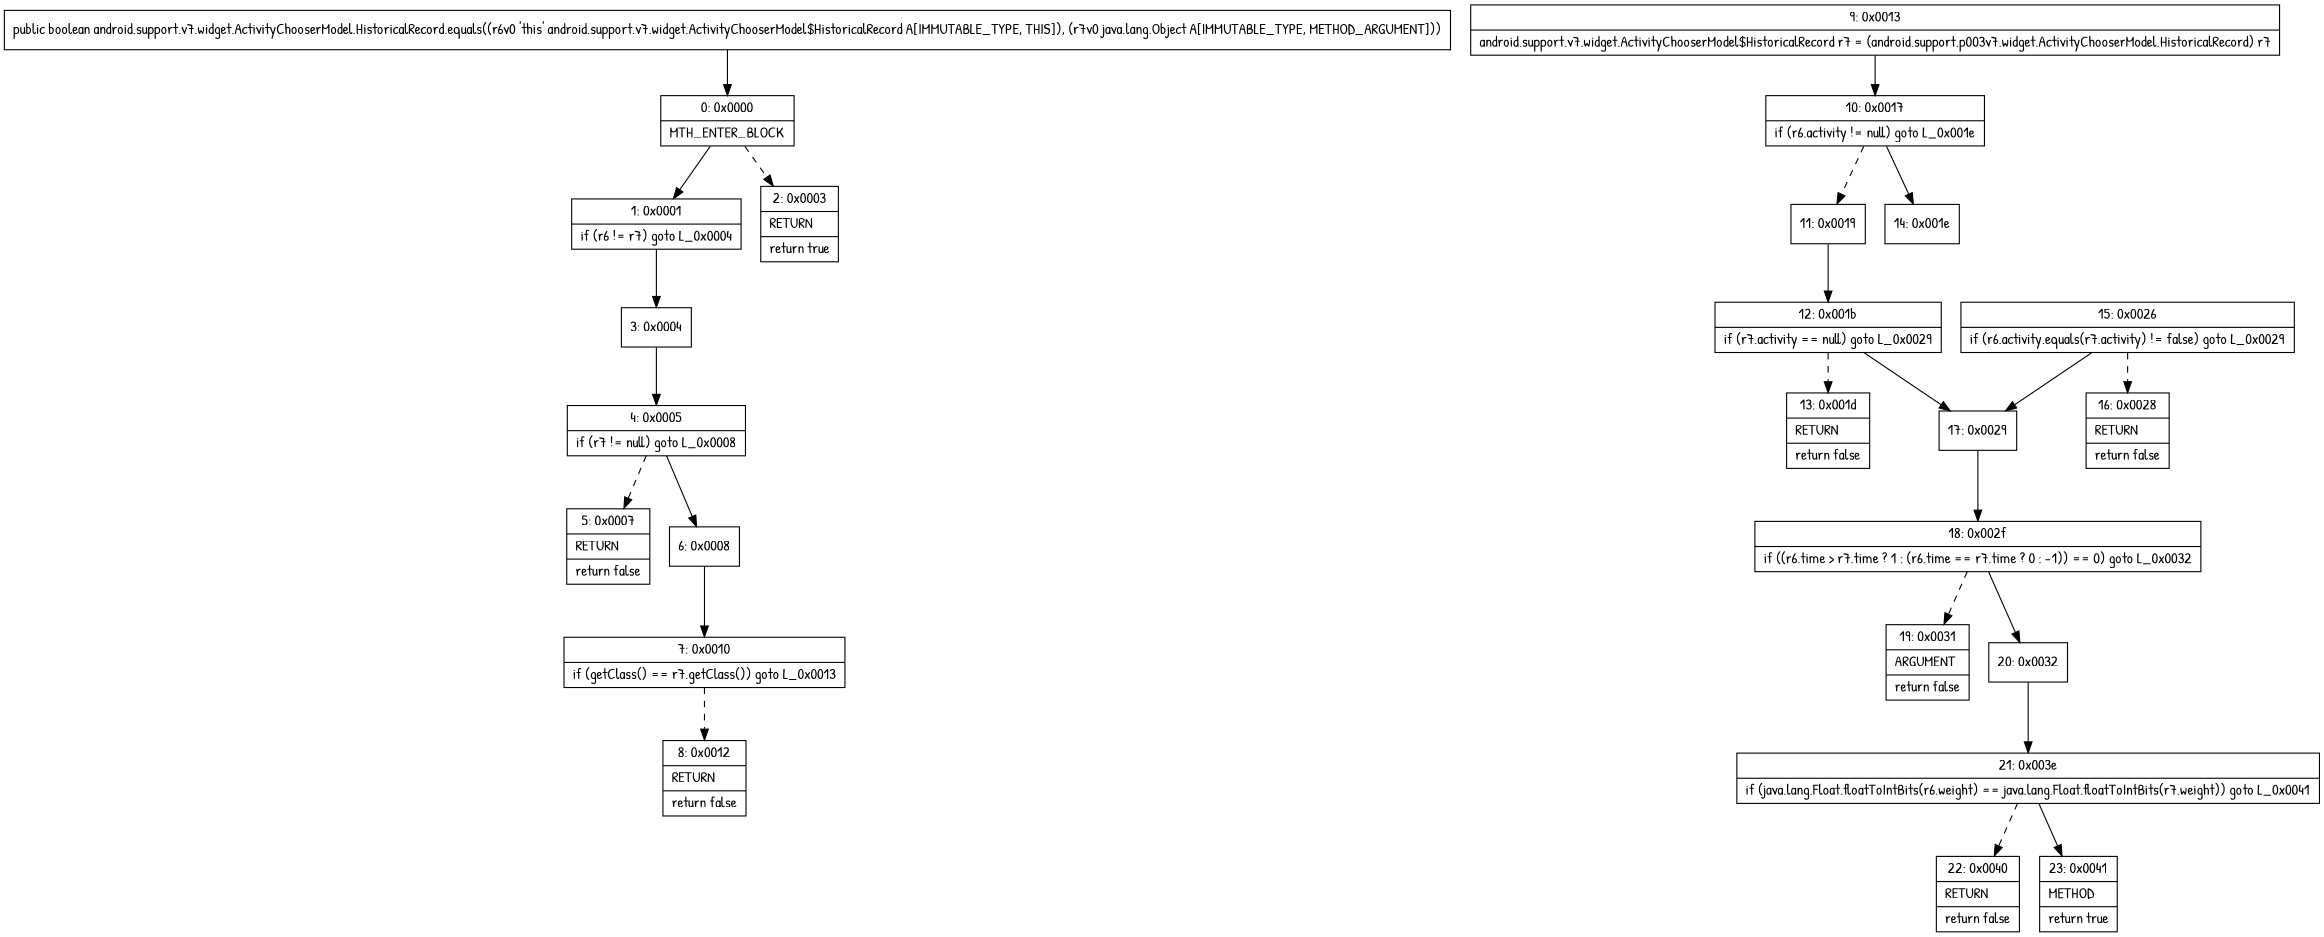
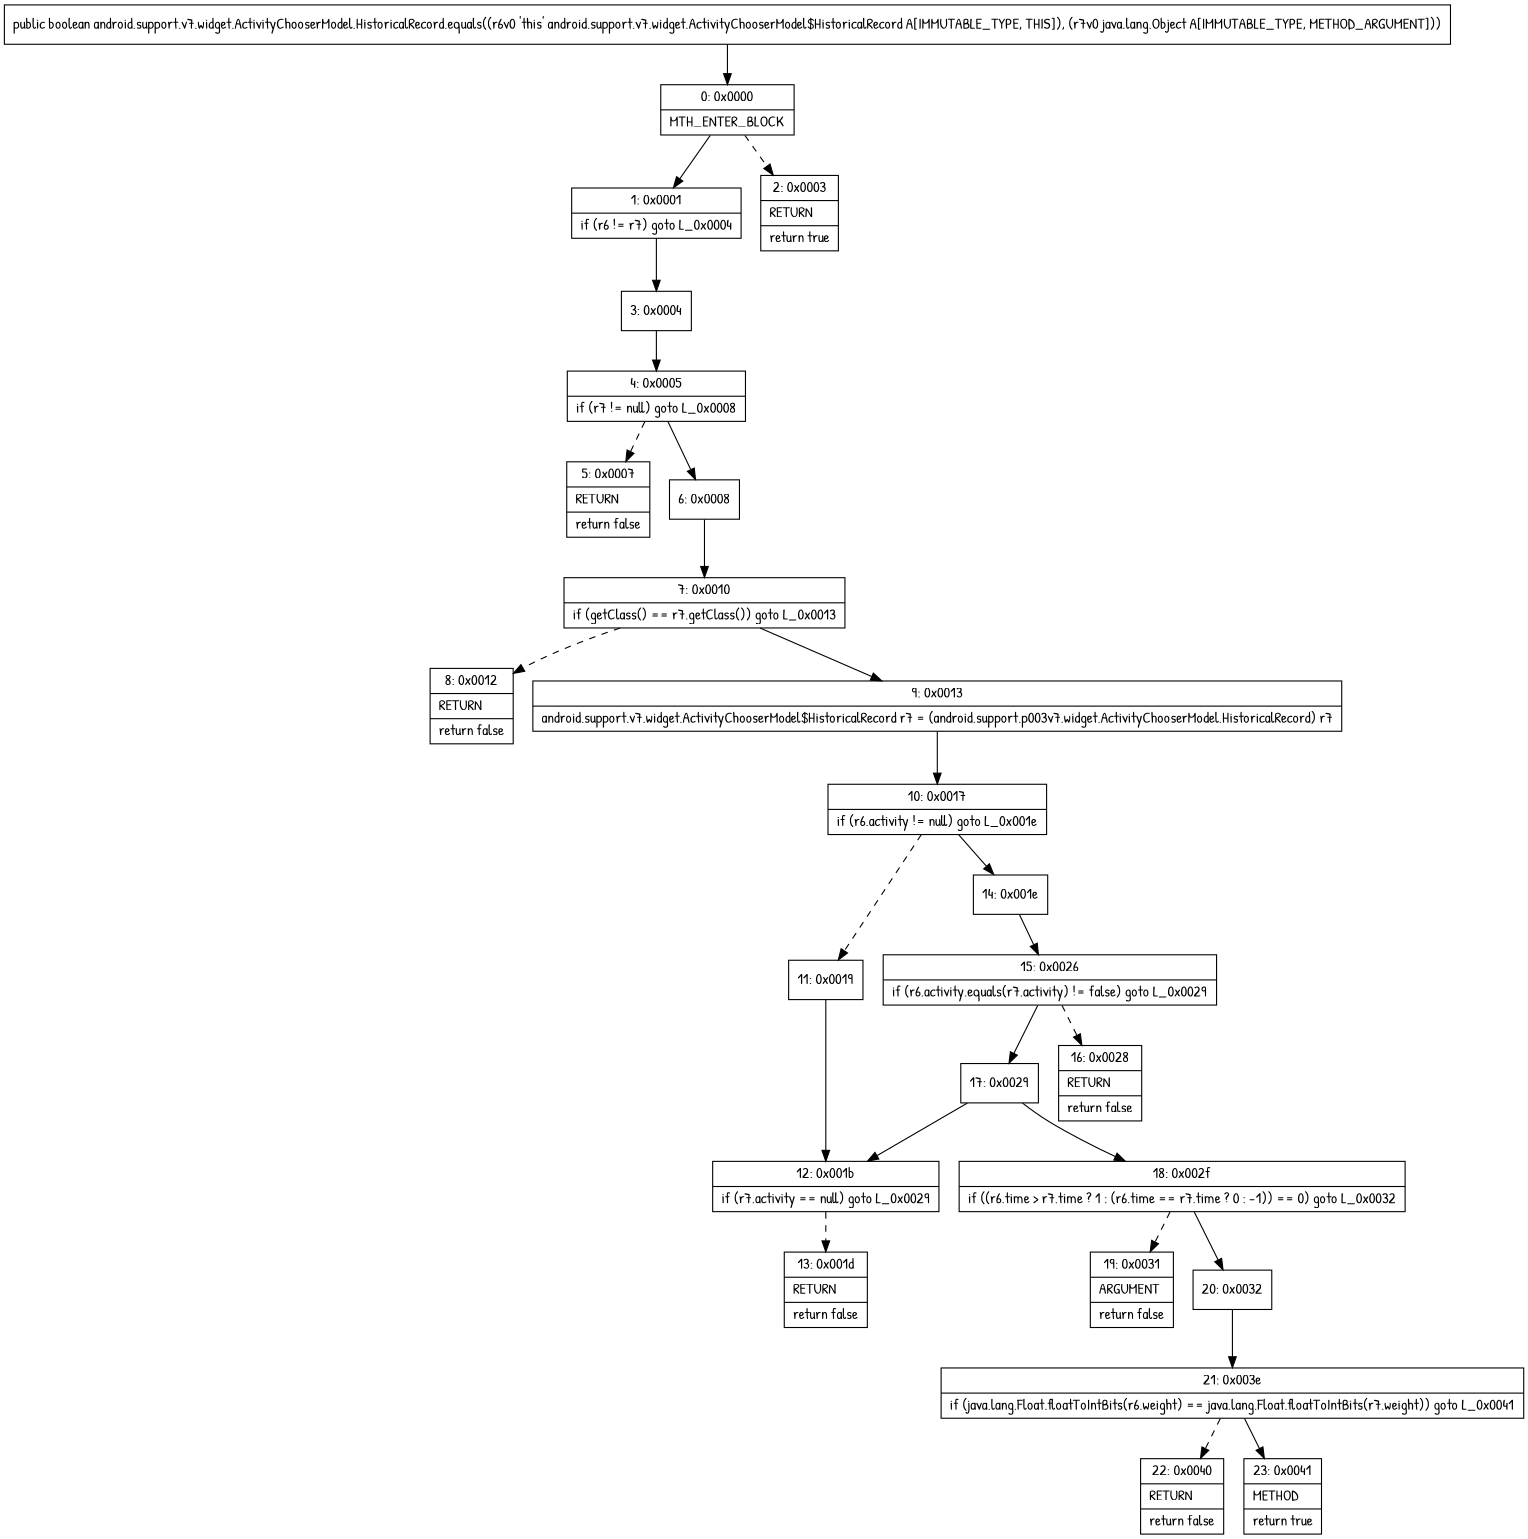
(1902, 379) -> (922, 1129)
none -> (816, 652)
none -> (1027, 930)
